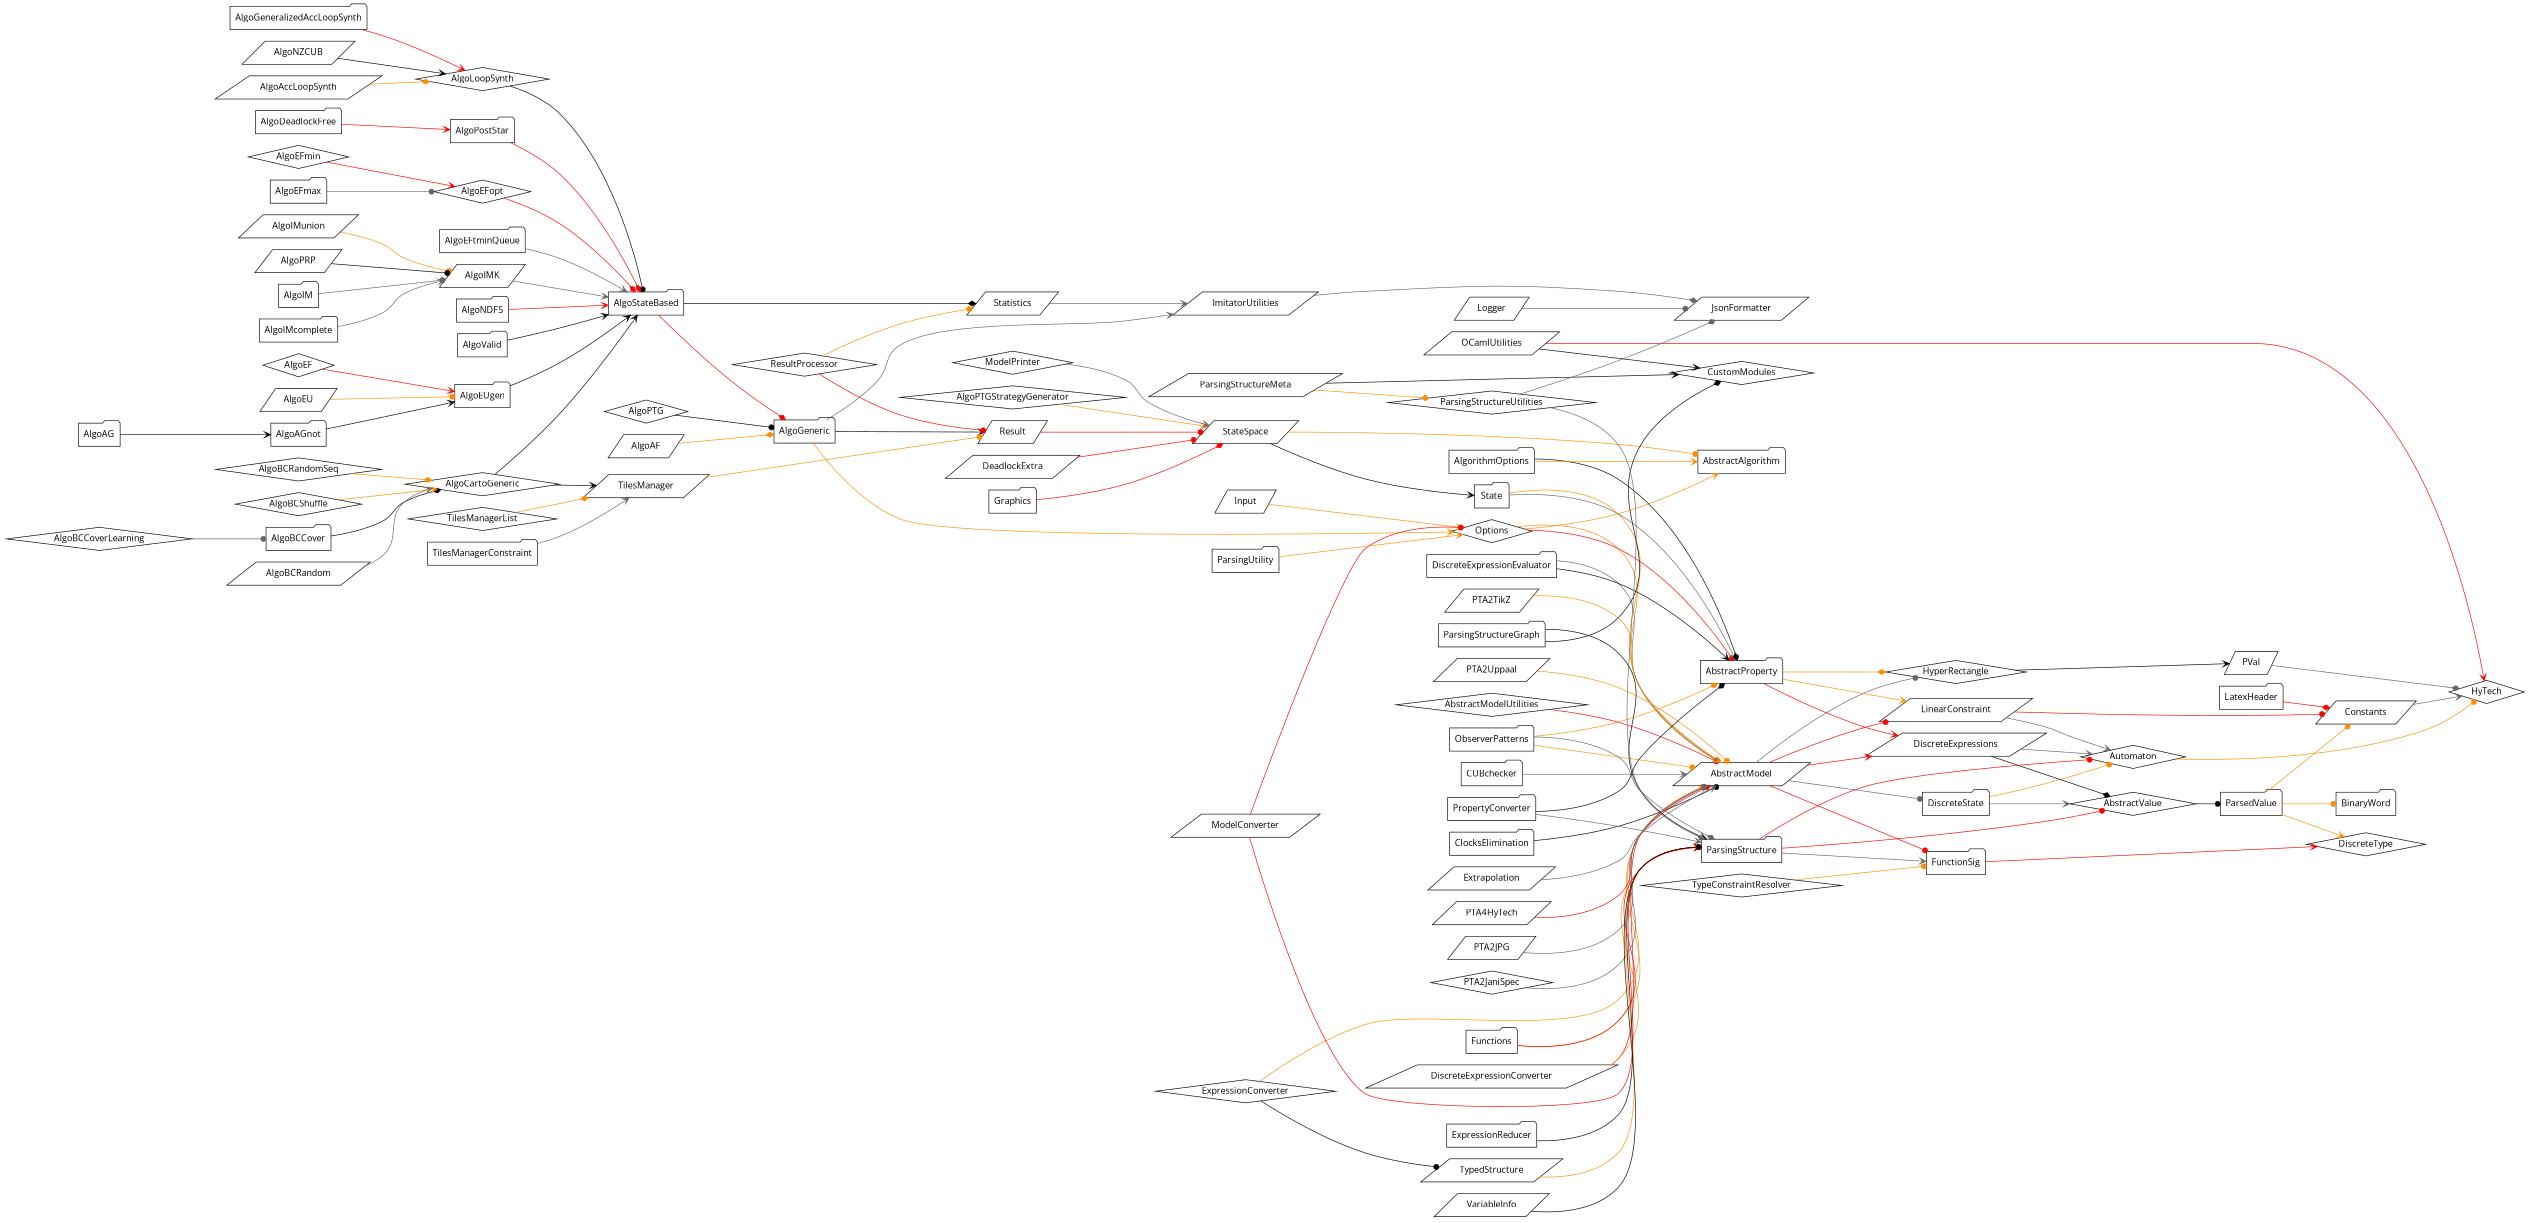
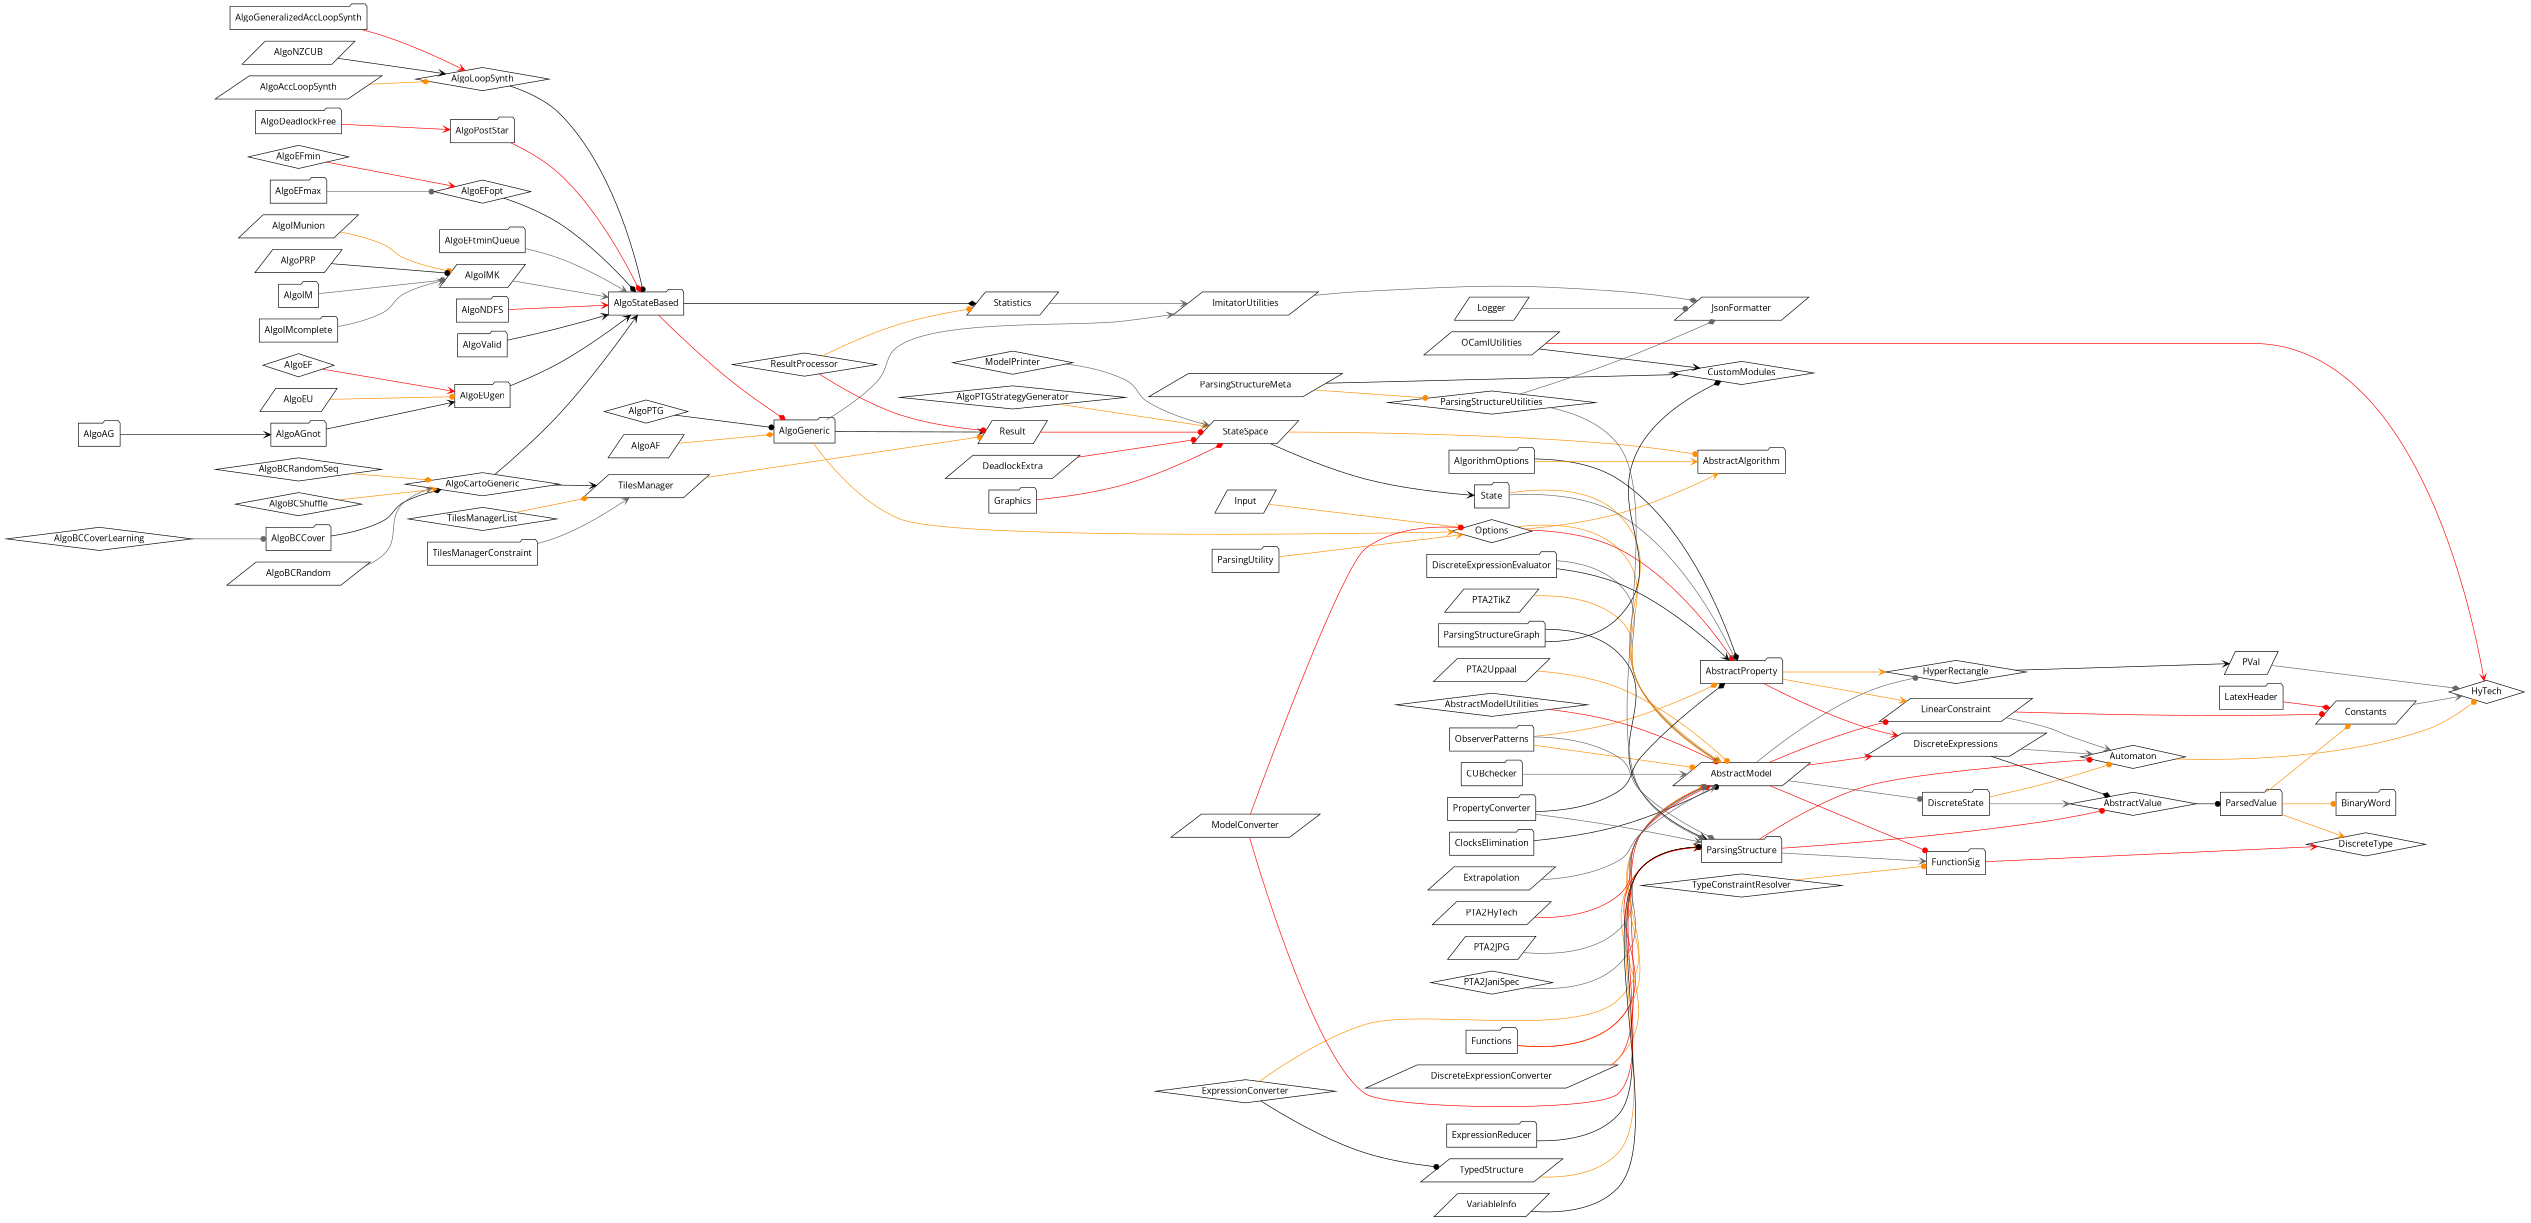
(573, 233) -> (573, 233)
(1830, 672) -> (1831, 672)
(1492, 913) -> (1492, 913)
